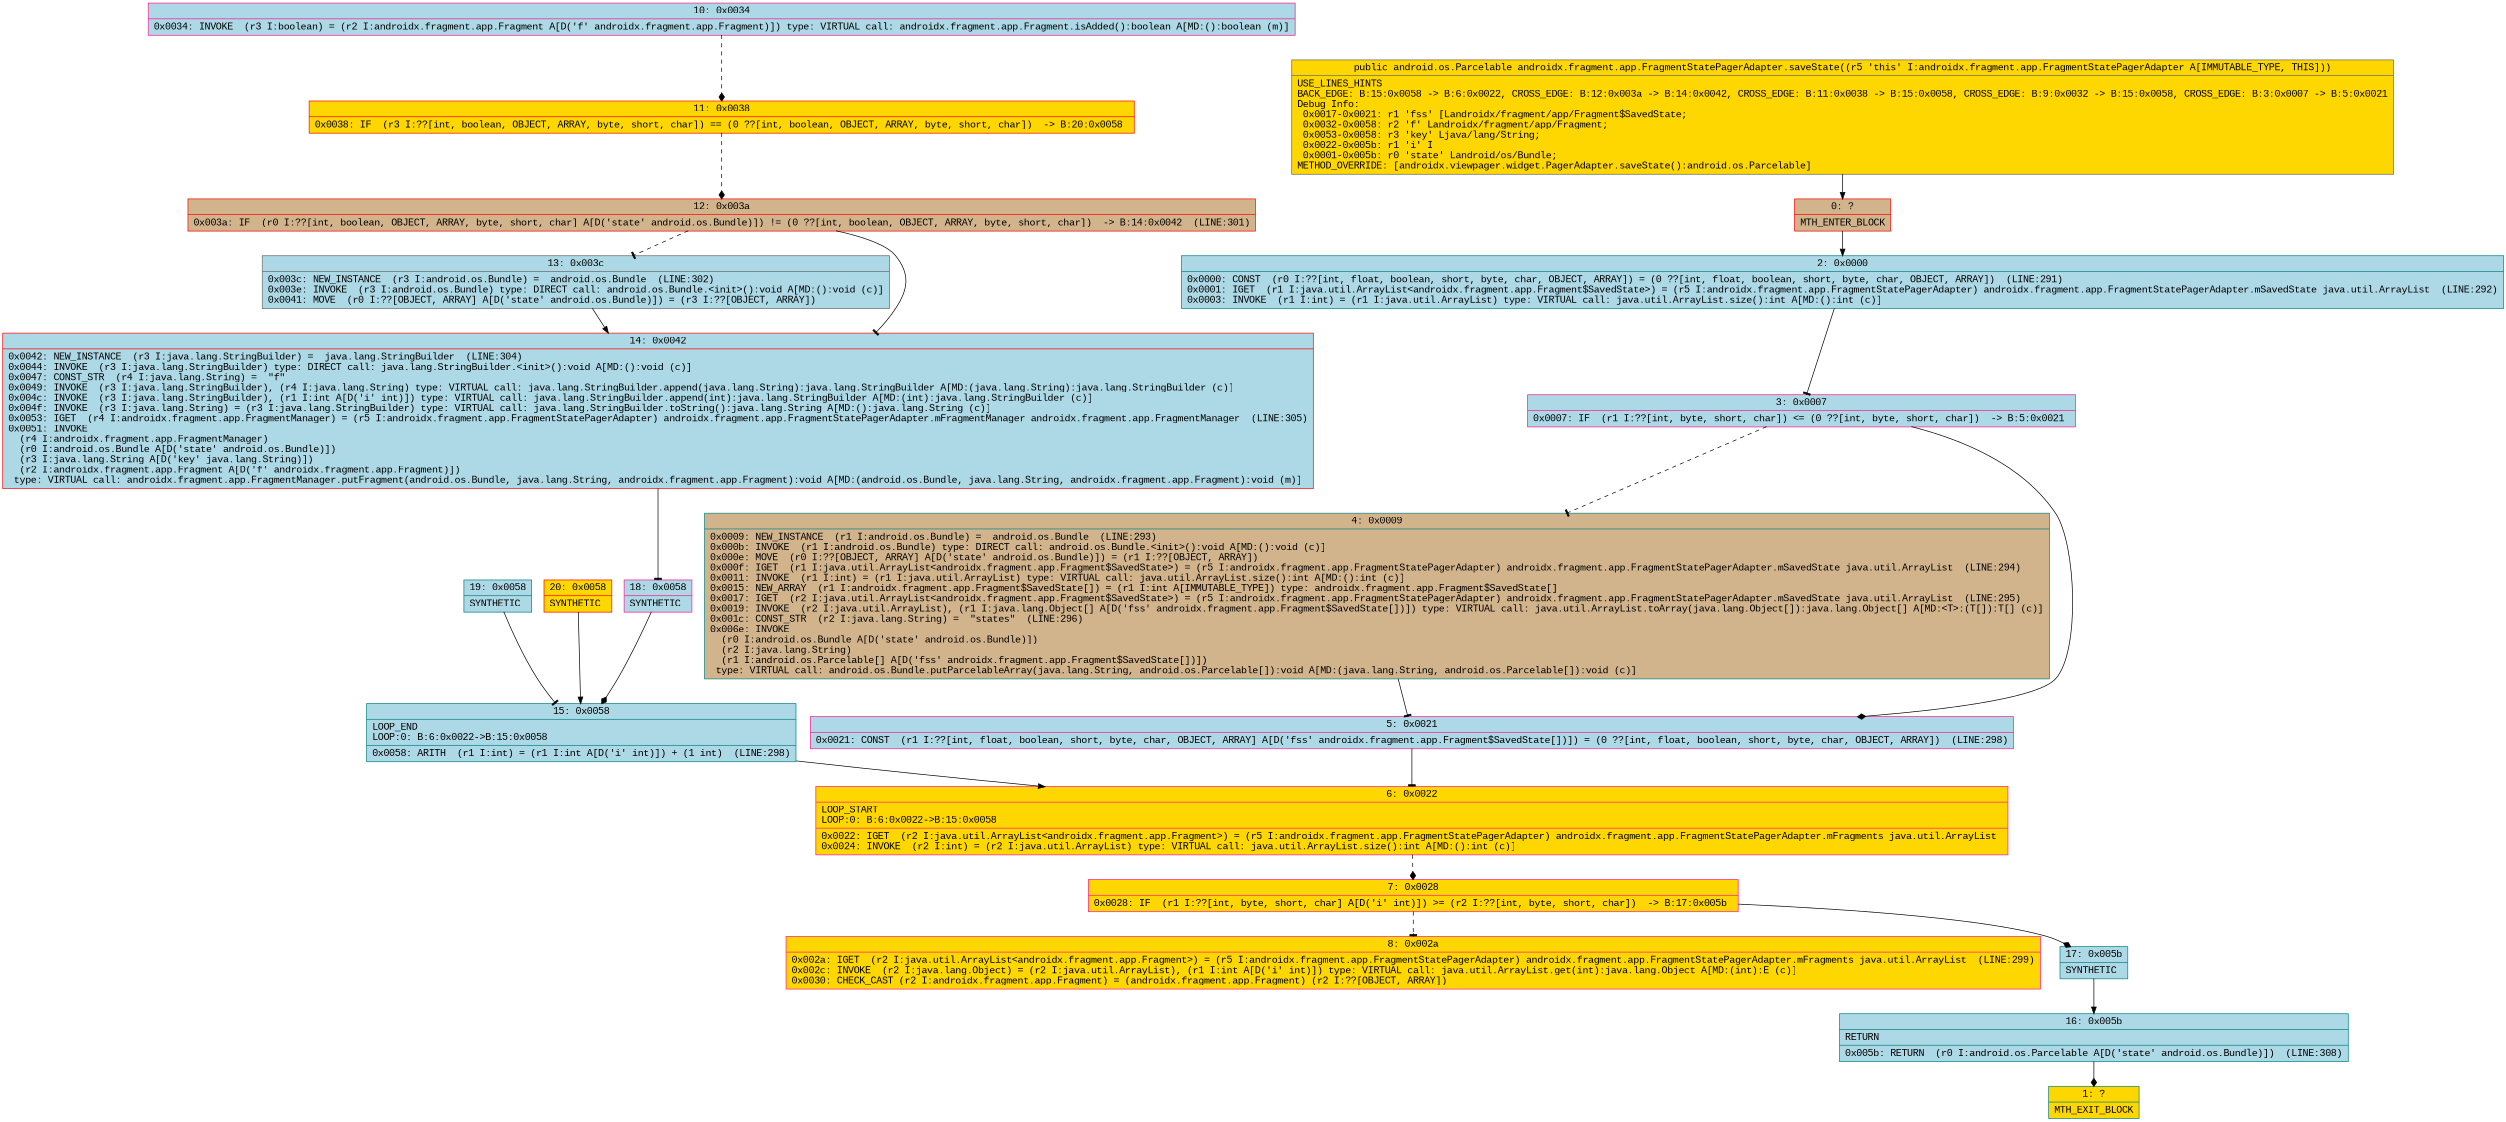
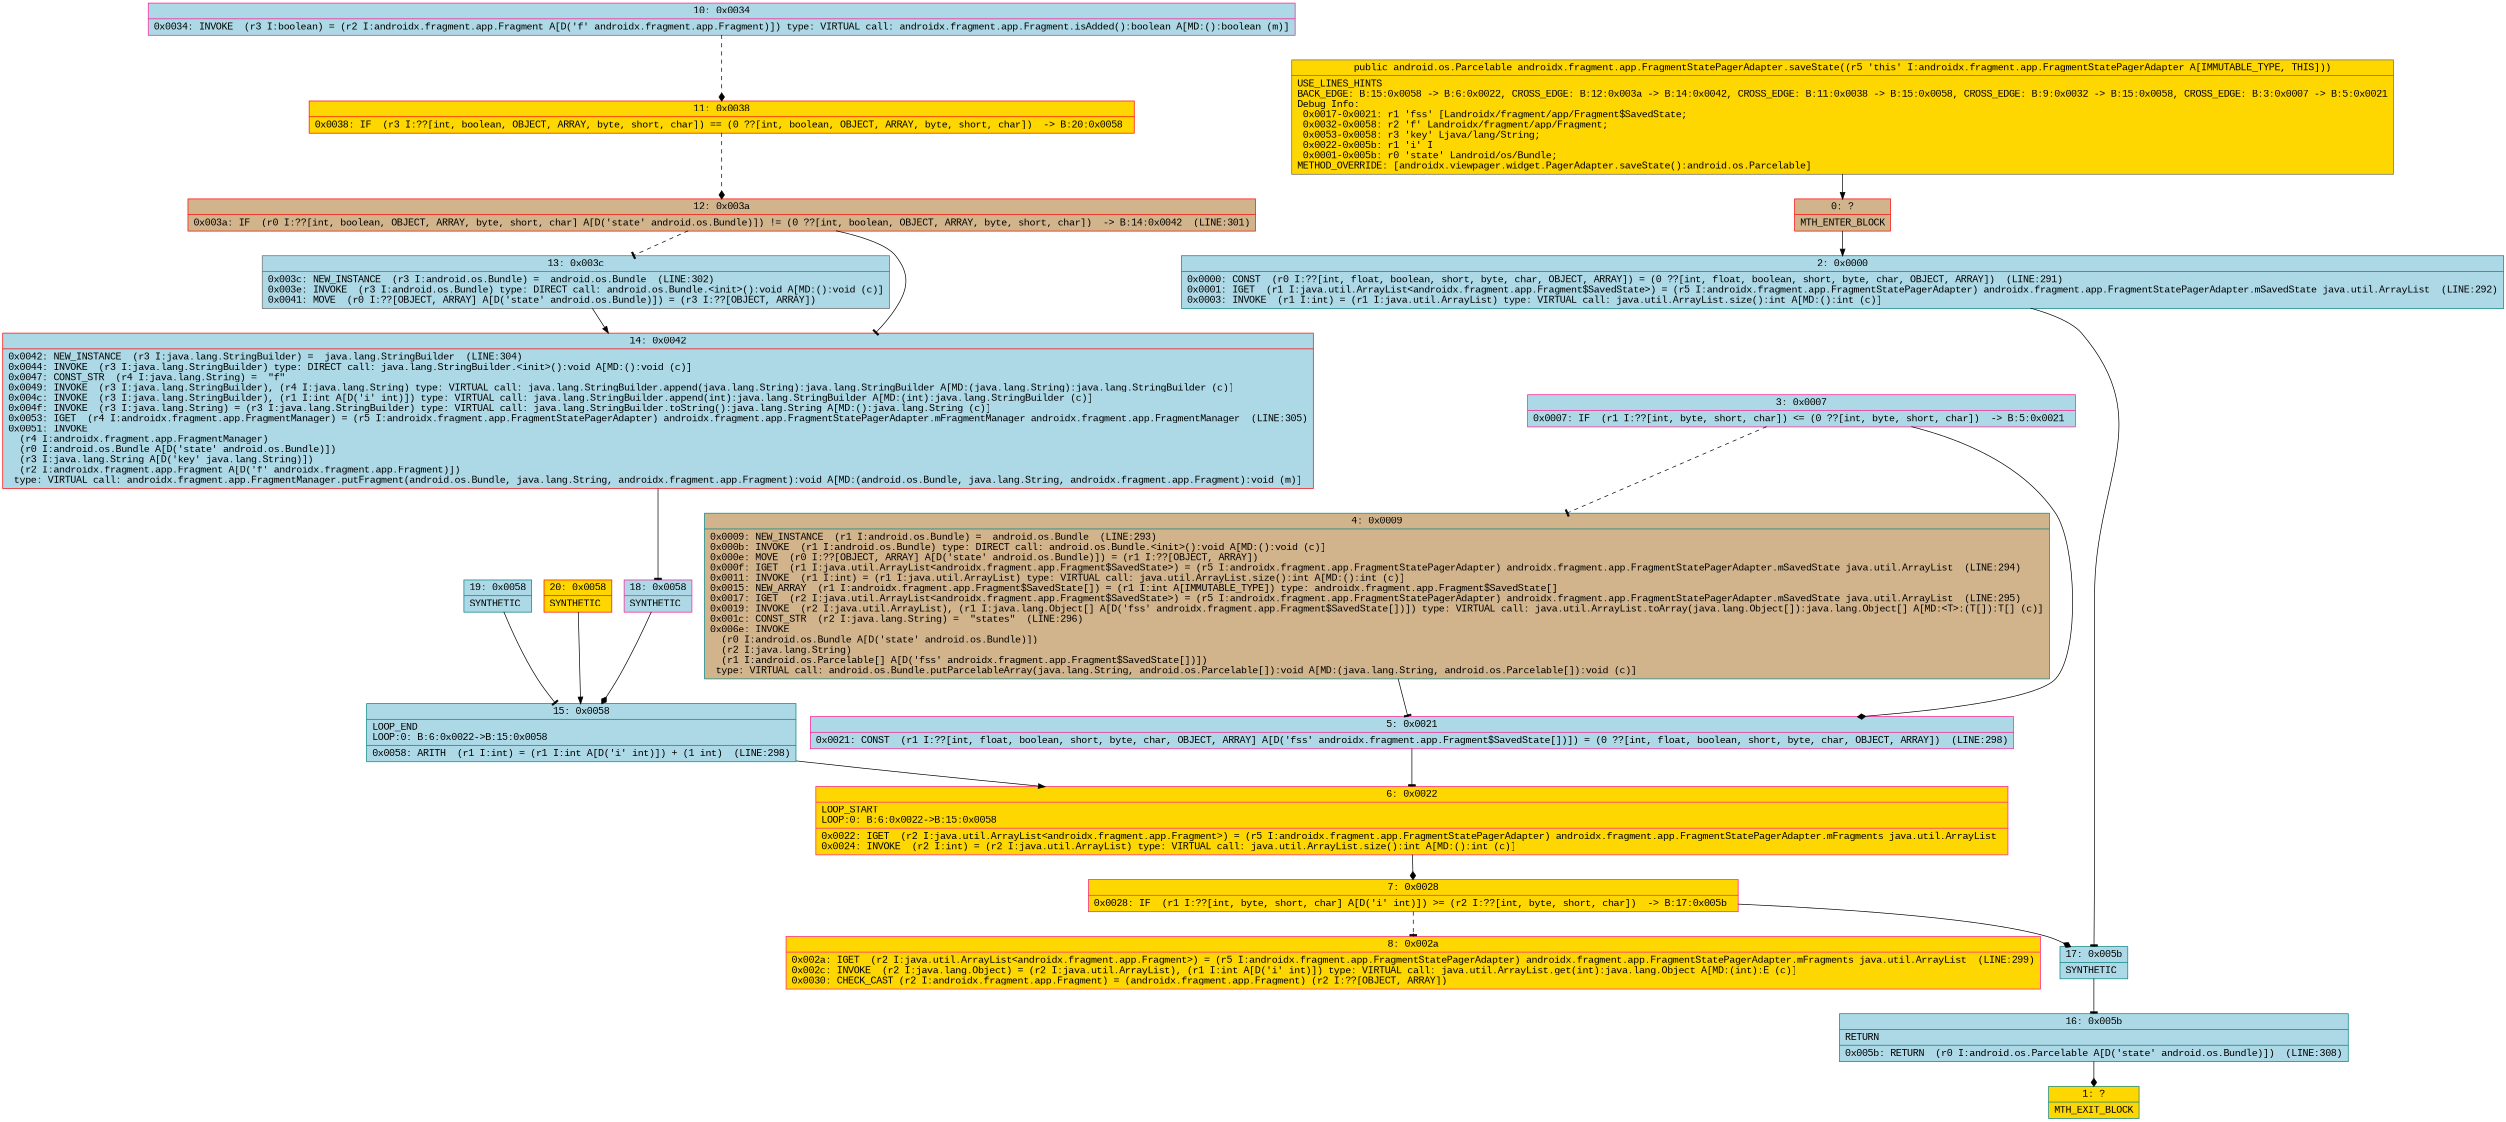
(1821, 350) -> (2095, 604)
(1413, 863) -> (1413, 863)
(2094, 994) -> (2094, 994)
